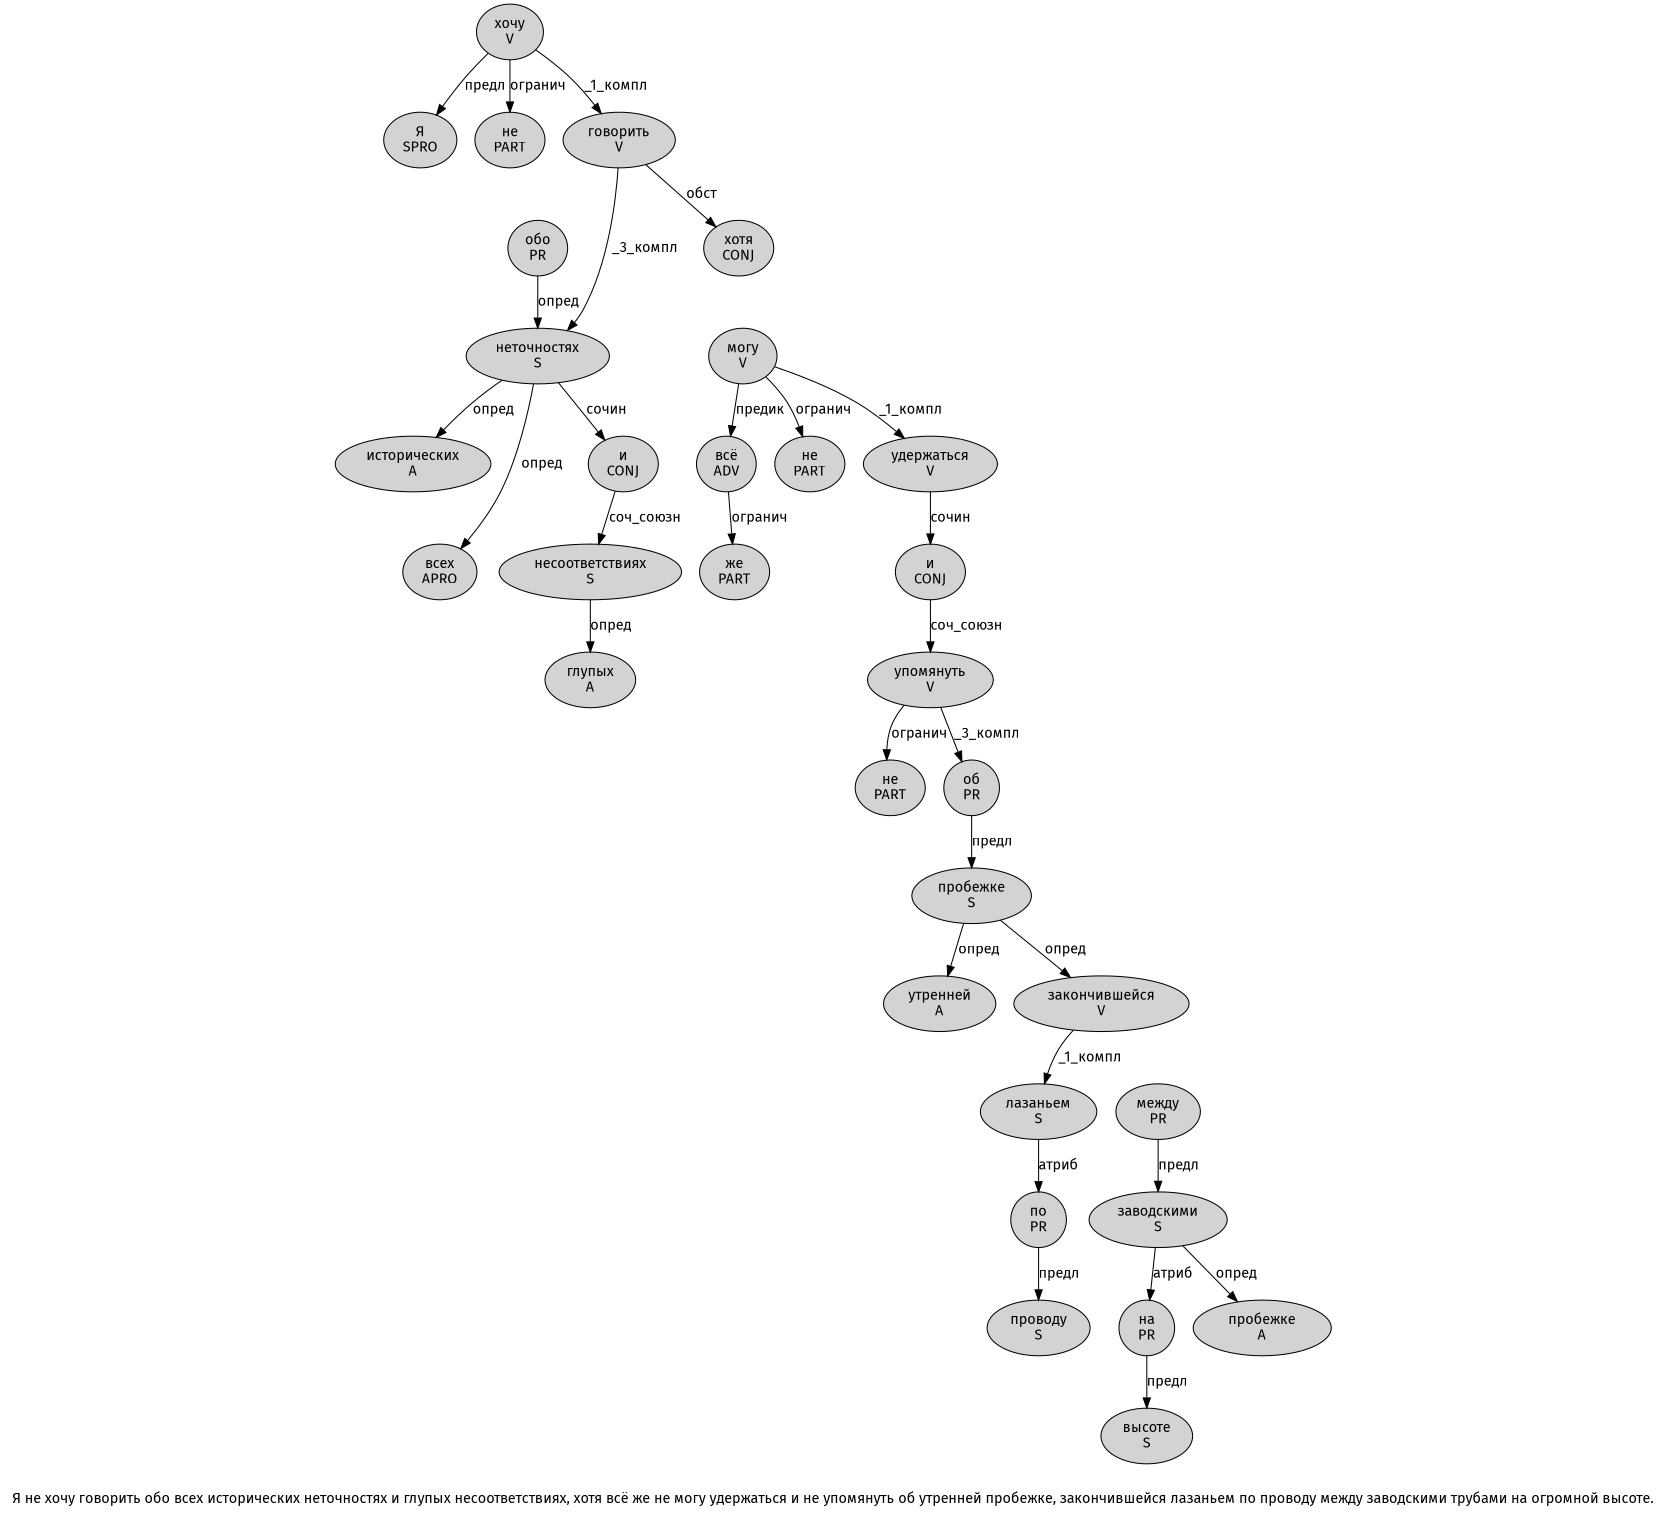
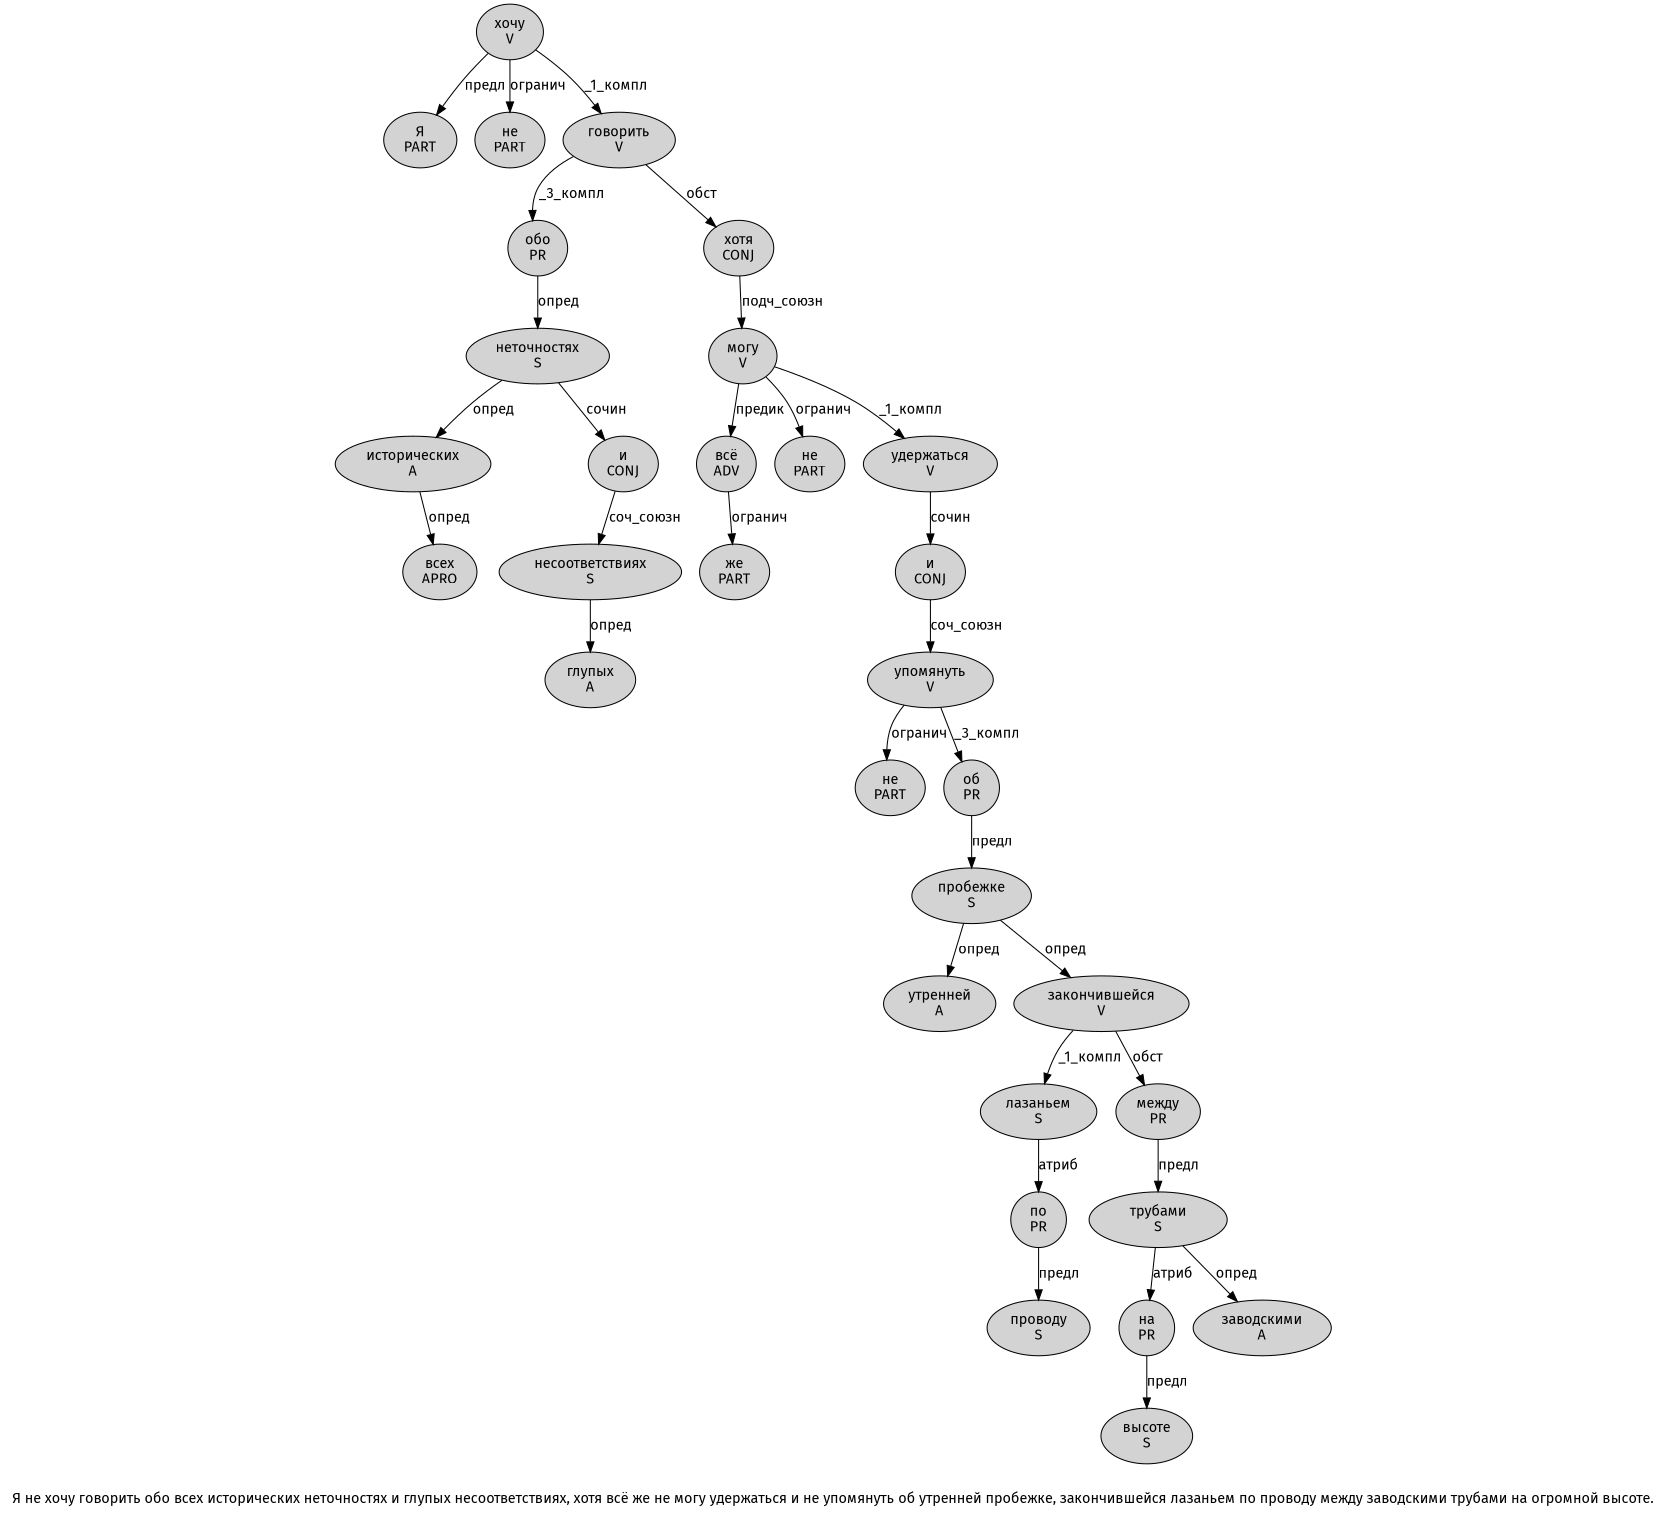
(420, 140) -> (420, 140)
(606, 248) -> (545, 178)
none -> (741, 297)
(511, 467) -> (425, 513)
none -> (1128, 1054)
(1158, 1220) -> (1158, 1220)
(1262, 1328) -> (1262, 1328)
